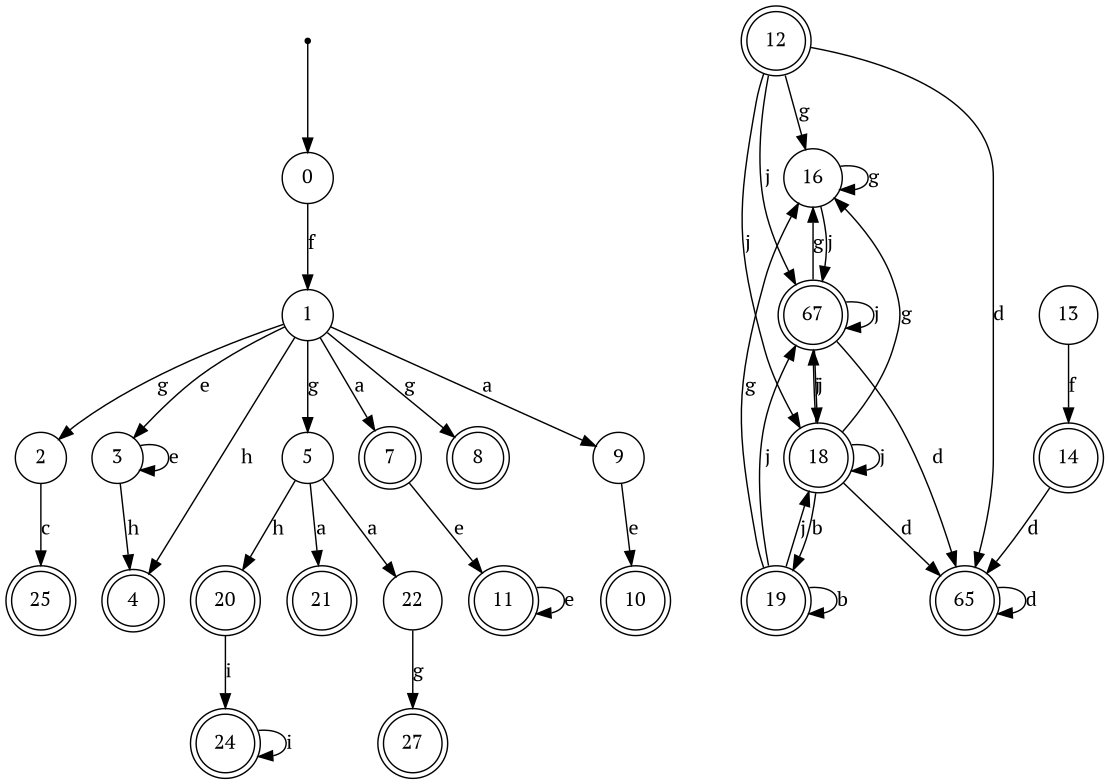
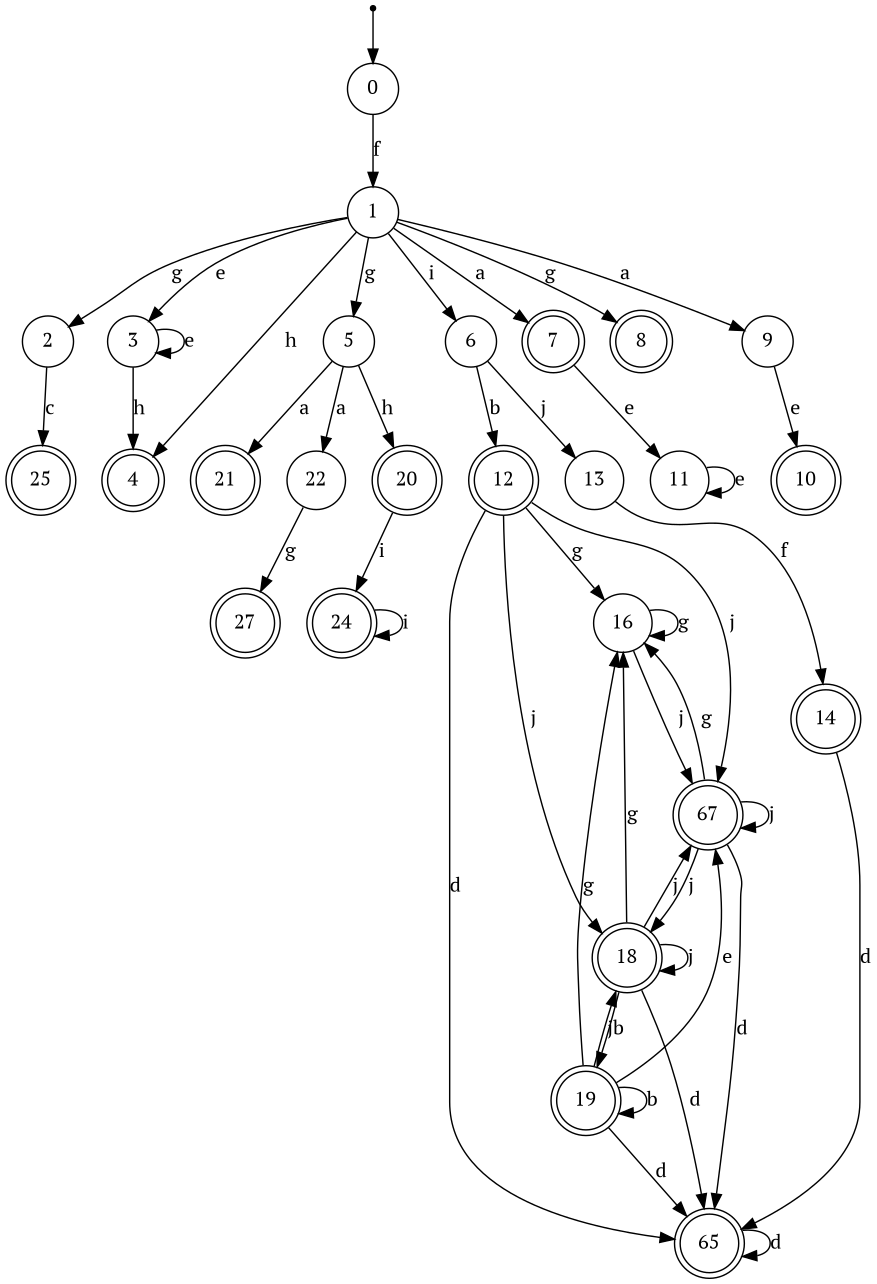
none -> (471, 342)
(768, 458) -> (727, 958)
(504, 601) -> (680, 480)
none -> (643, 1167)
